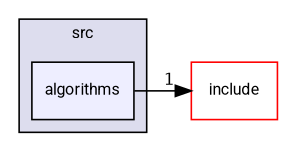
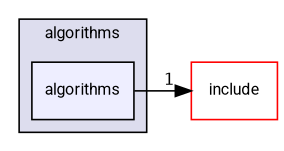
(83, 34) -> (83, 34)
